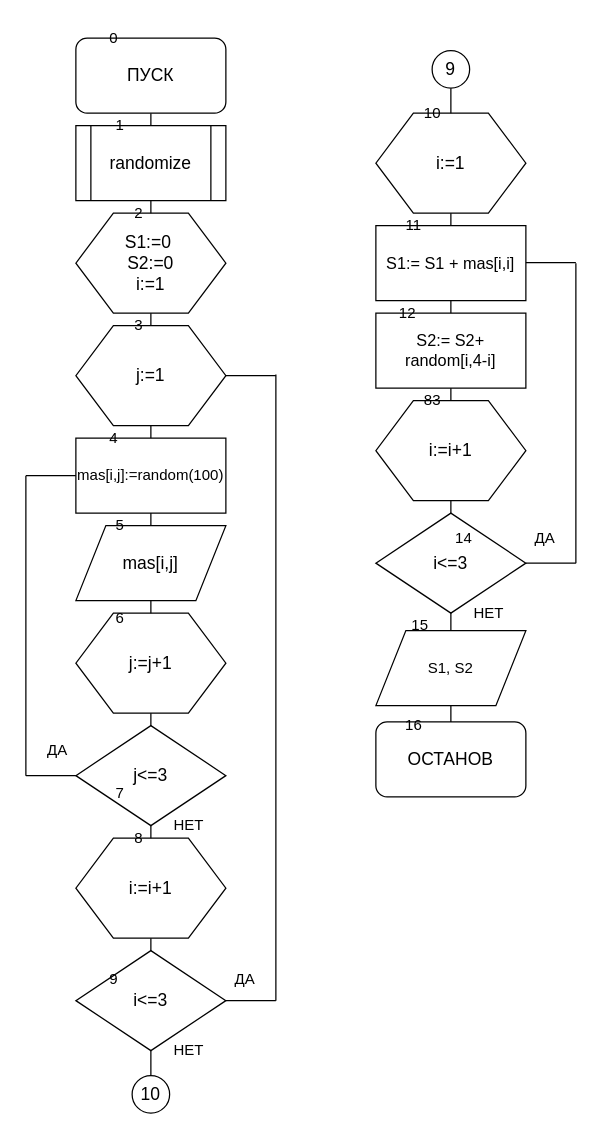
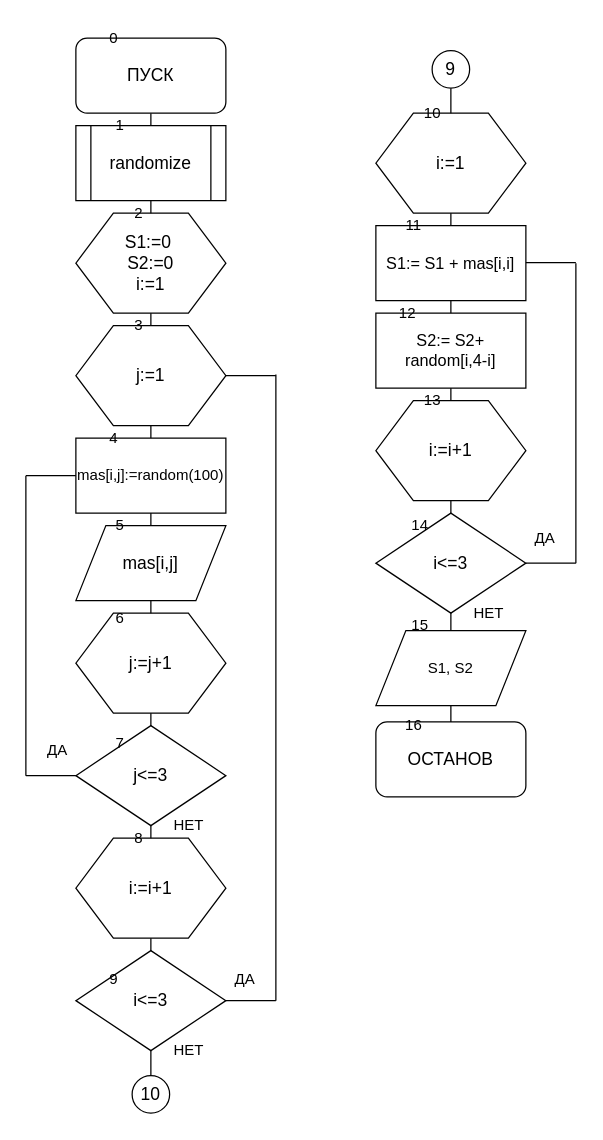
(433, 401) -> (433, 401)
(463, 538) -> (419, 526)
(119, 793) -> (119, 743)
